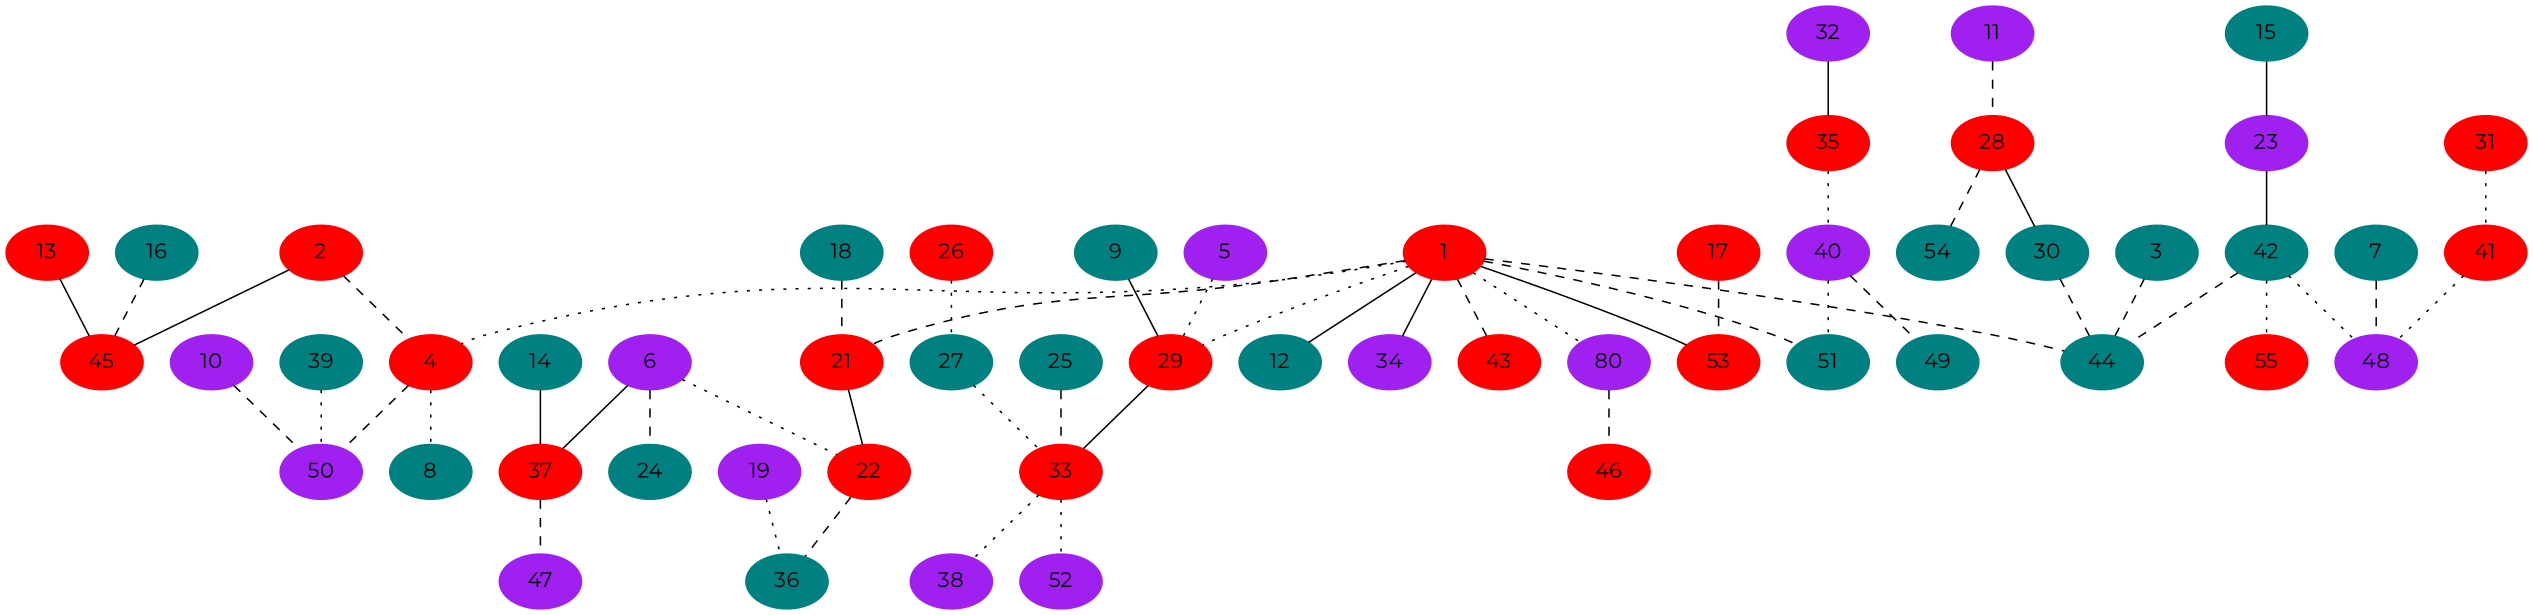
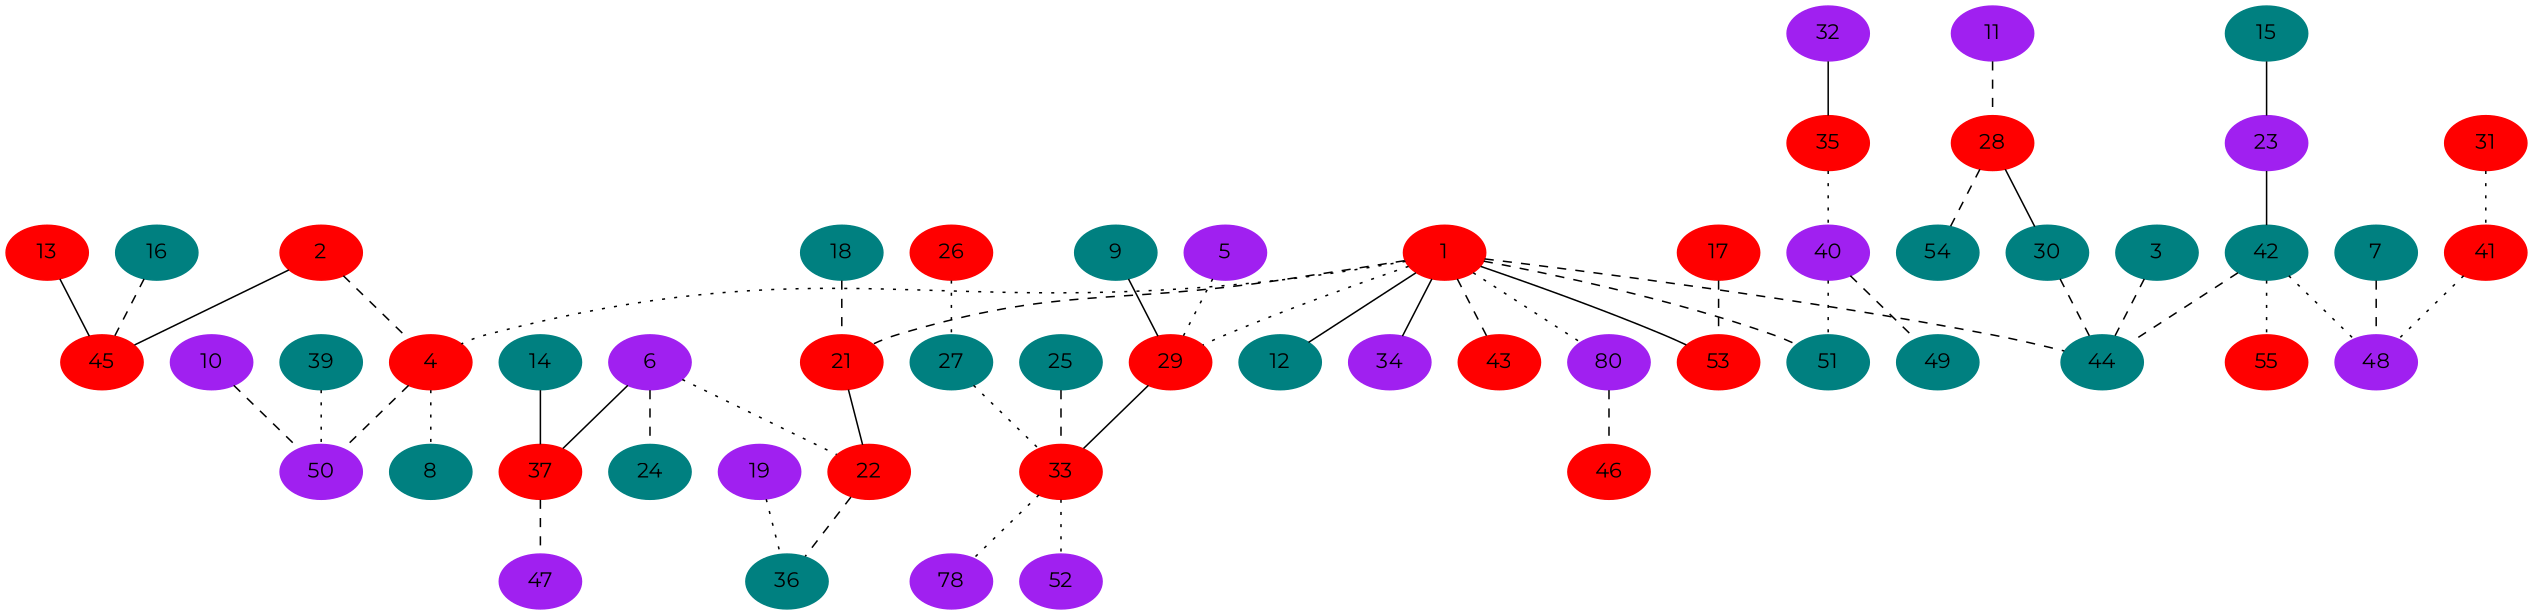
(951, 581) -> (951, 581)
